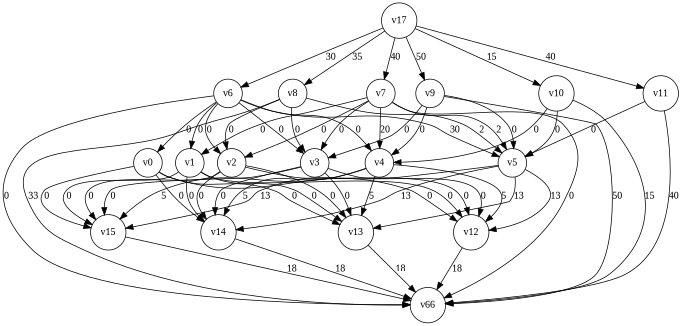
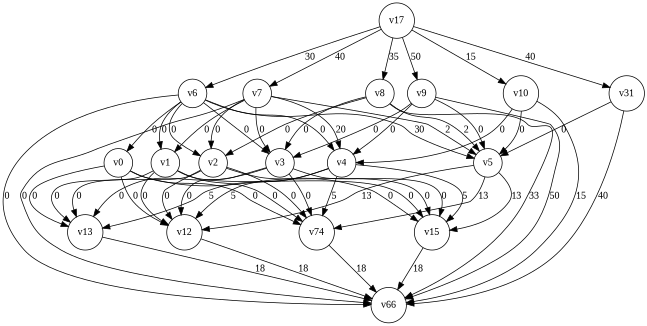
(661, 93) -> (627, 93)
(473, 209) -> none
(218, 232) -> (317, 232)
